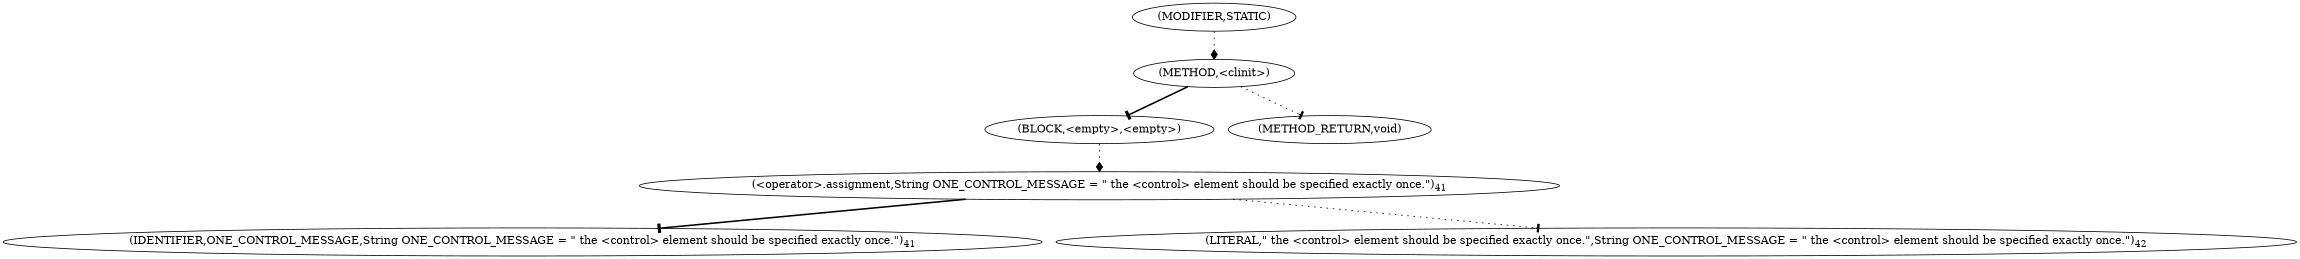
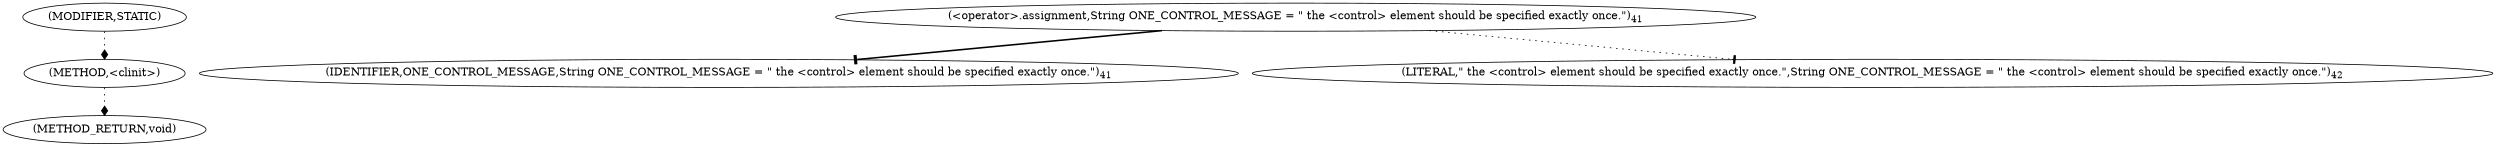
(1270, 100) -> (105, 97)
(1099, 130) -> none
